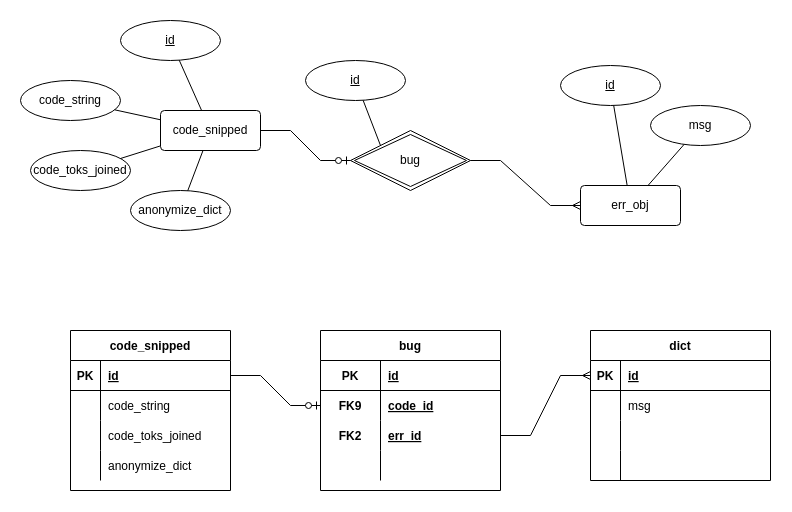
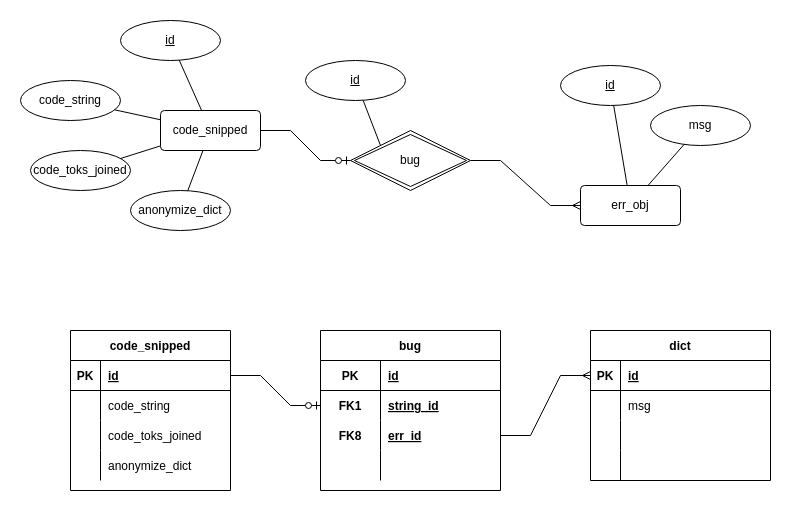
(350, 406) -> (350, 406)
(410, 406) -> (415, 406)
(350, 436) -> (350, 436)
